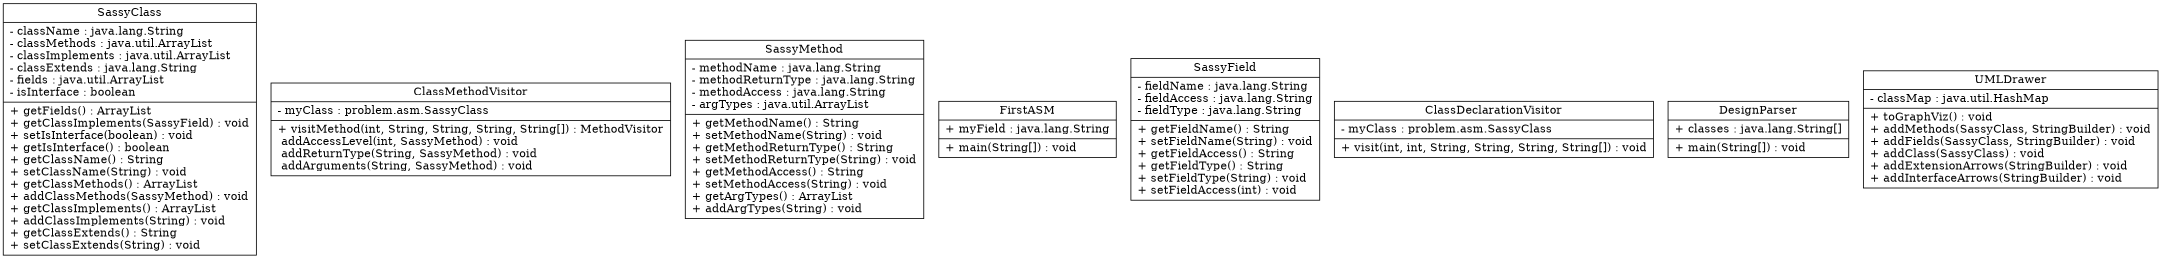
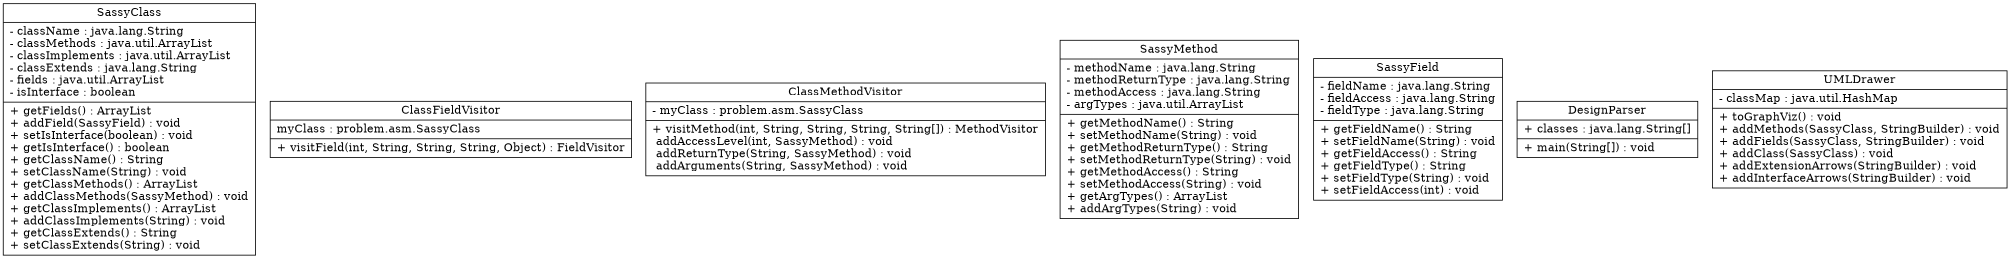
(130, 123) -> (96, 123)
none -> (451, 129)
(1028, 129) -> none
(1494, 129) -> none
